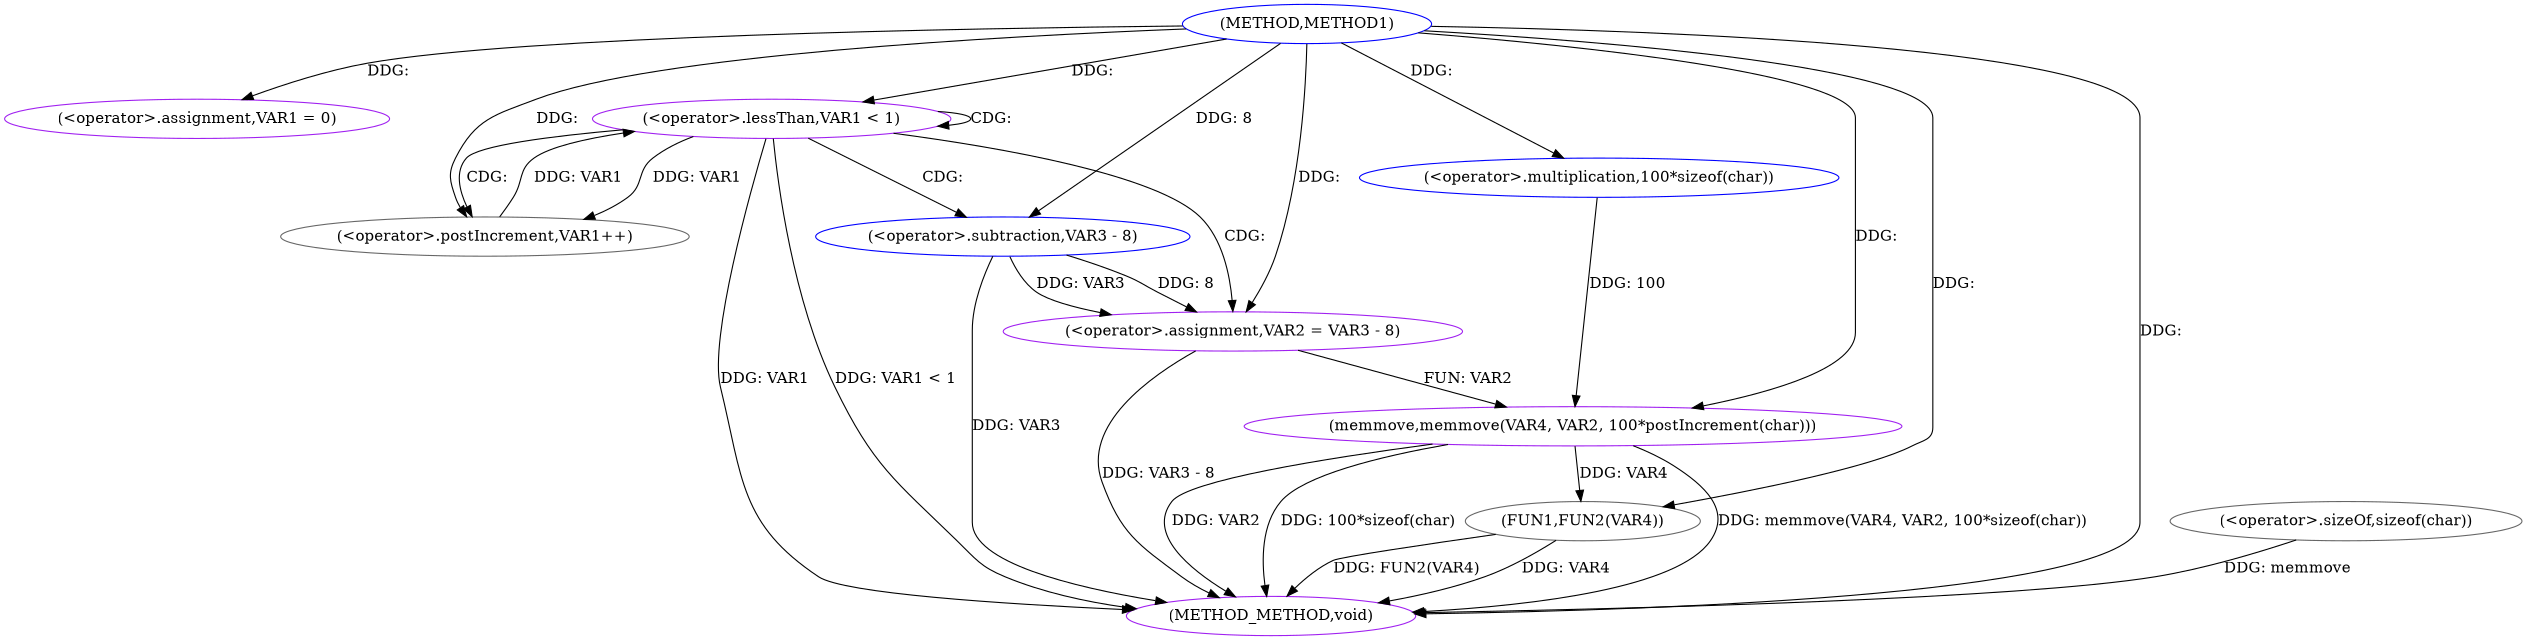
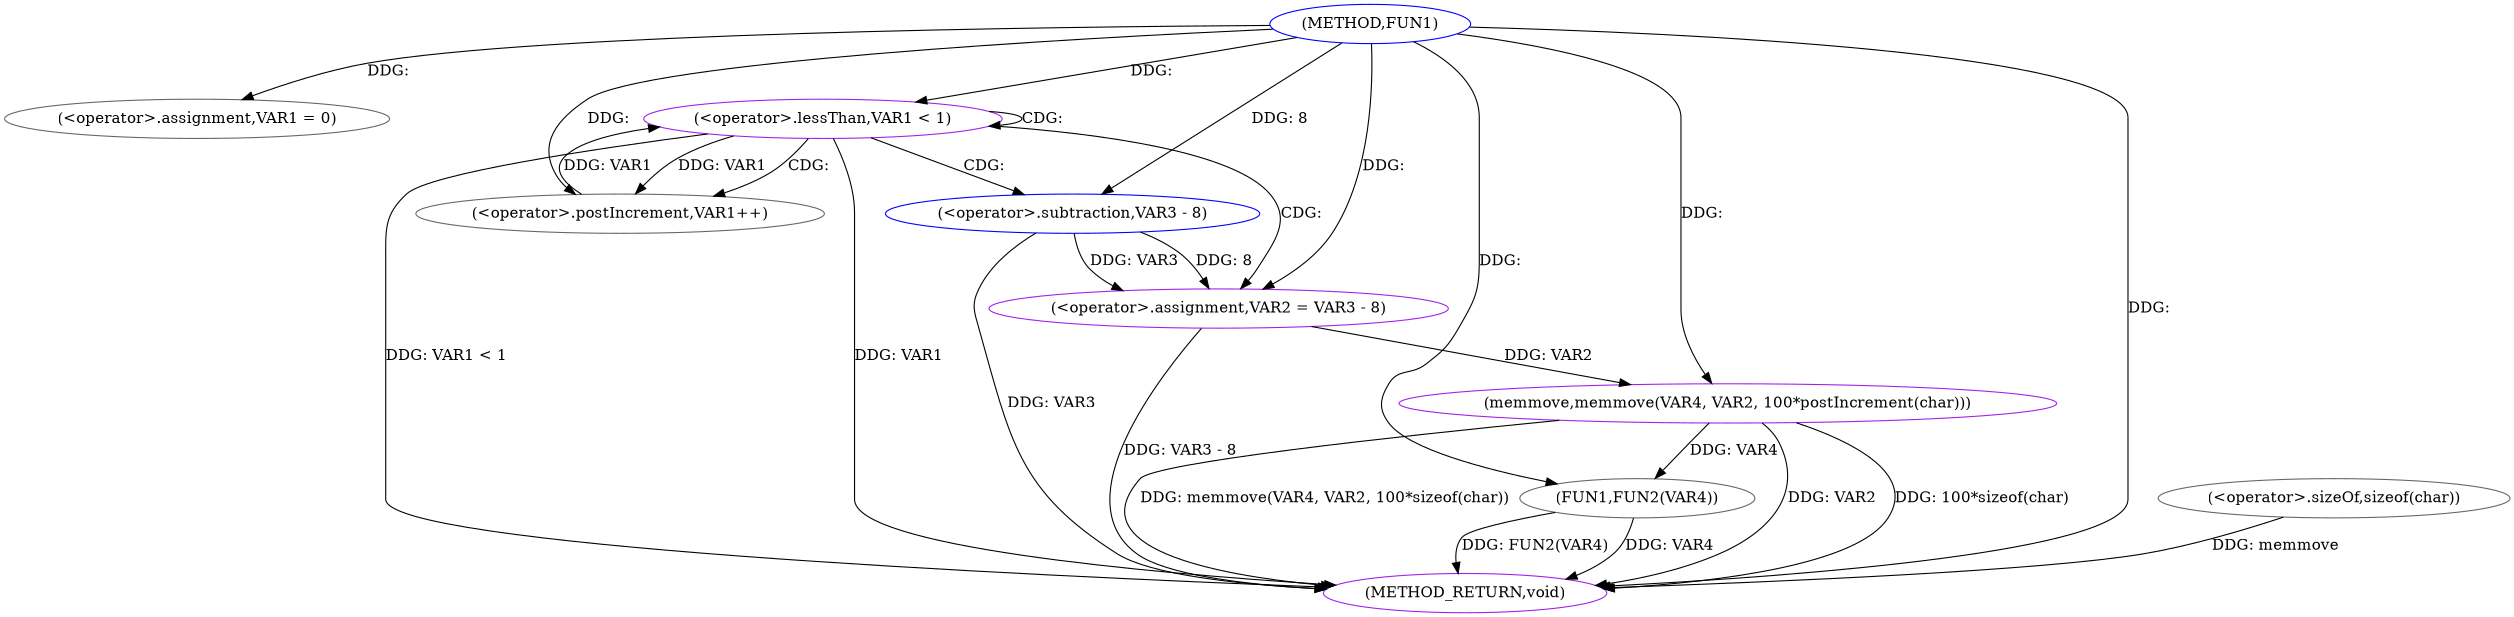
(1307, 24) -> (1370, 24)
(197, 119) -> (197, 119)
(1599, 178) -> none
(1468, 379) -> (1549, 356)
(1271, 616) -> (1465, 593)
